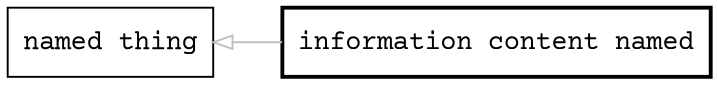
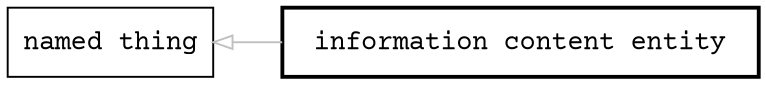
(497, 42) -> (521, 42)
